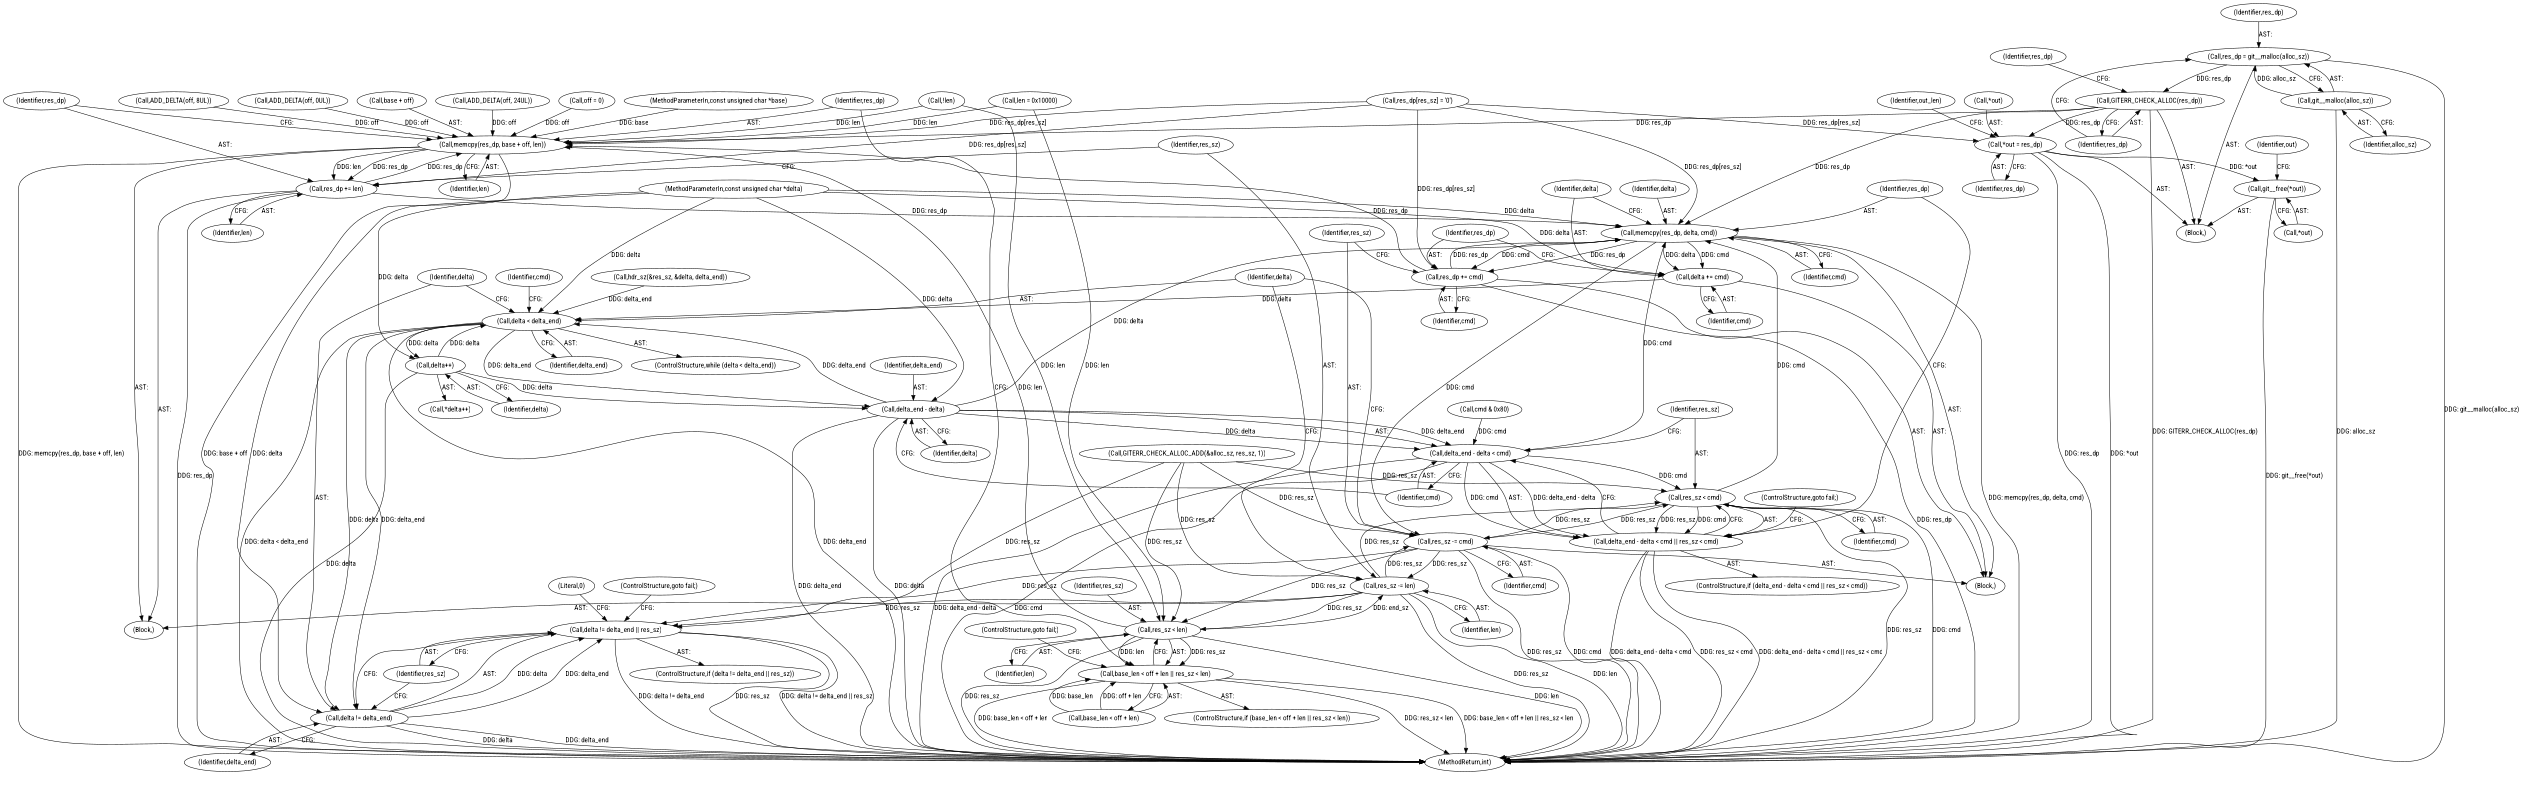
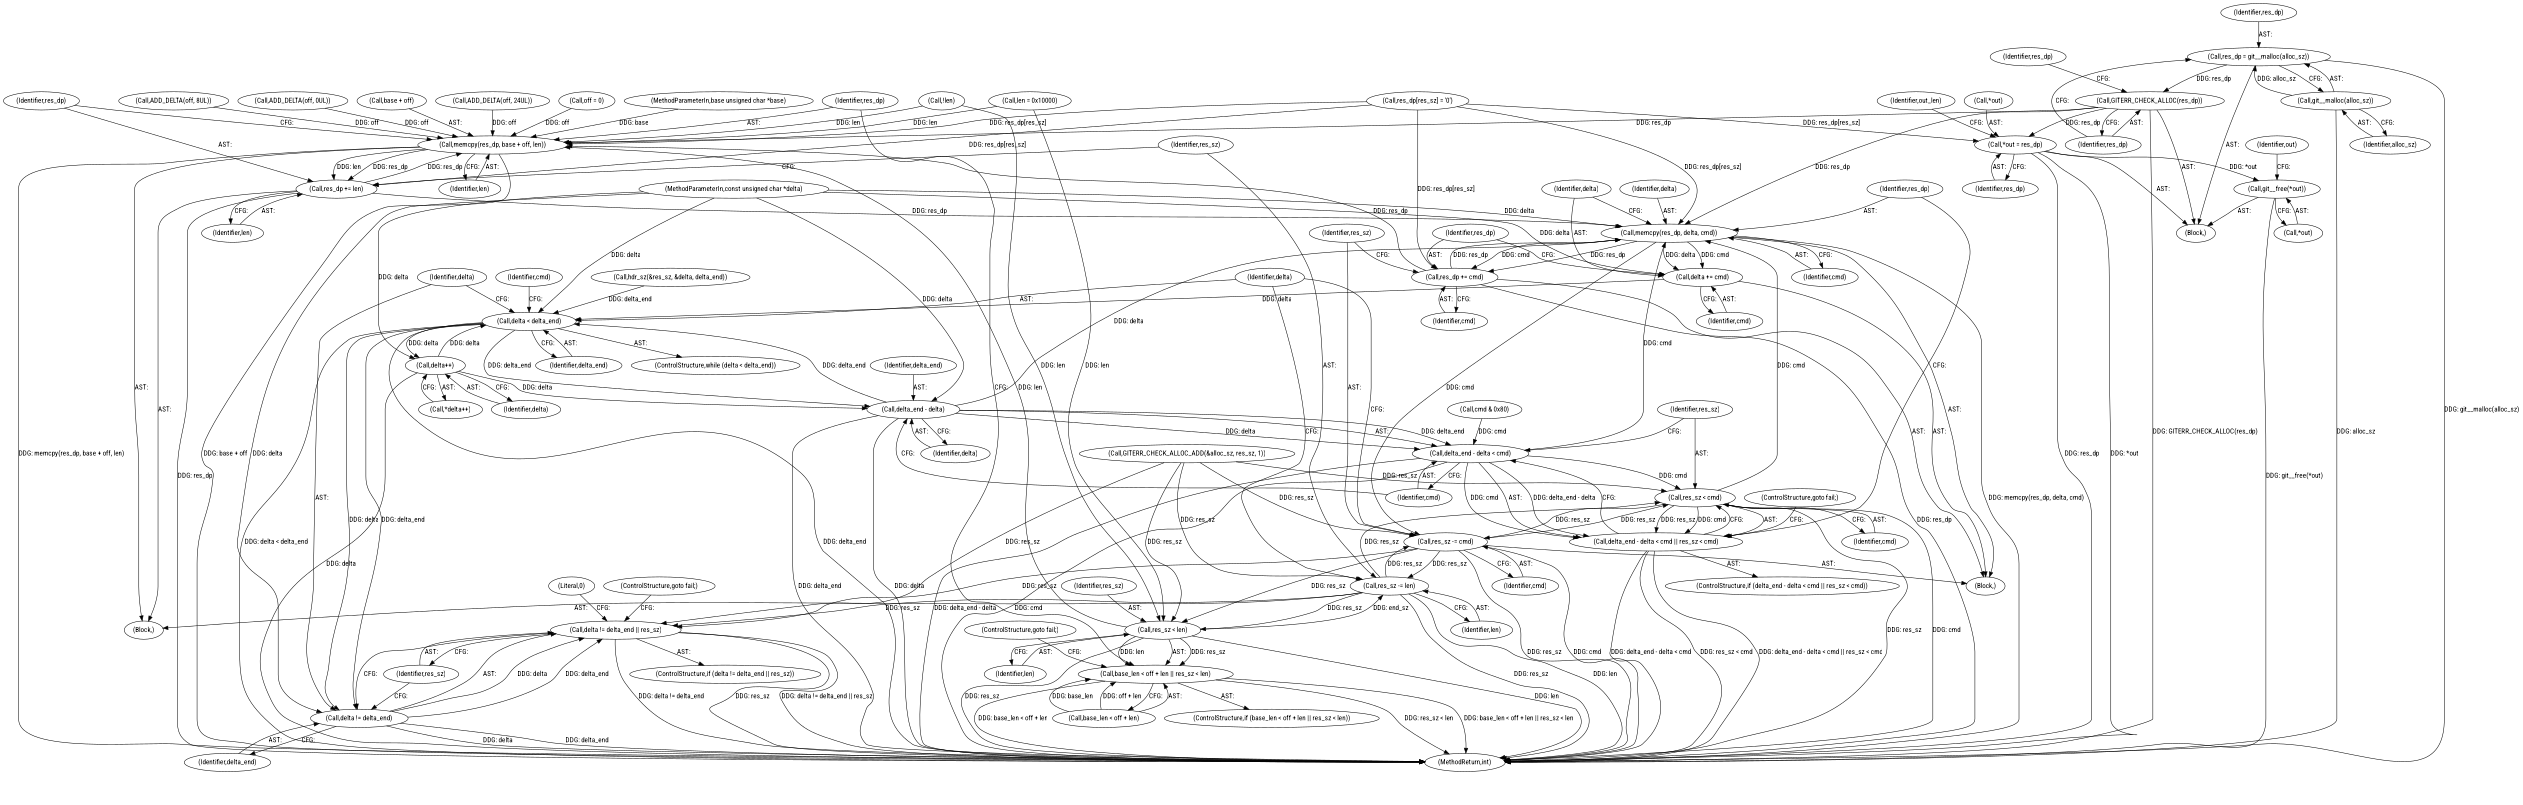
(719, 101) -> (719, 101)
none -> (423, 392)
(1153, 654) -> none
